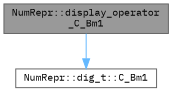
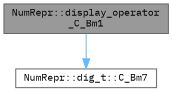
(86, 78) -> (86, 78)
